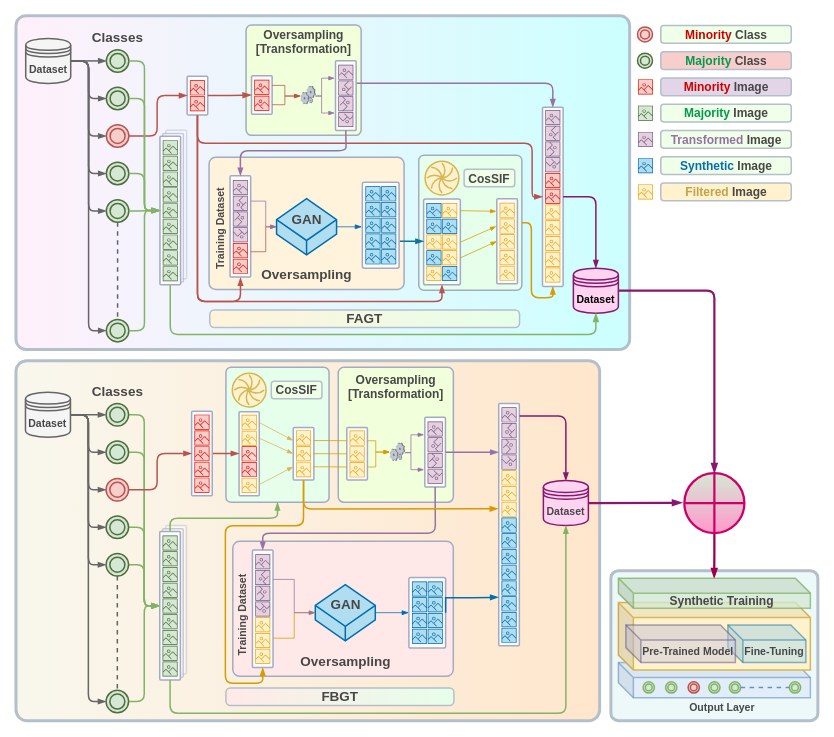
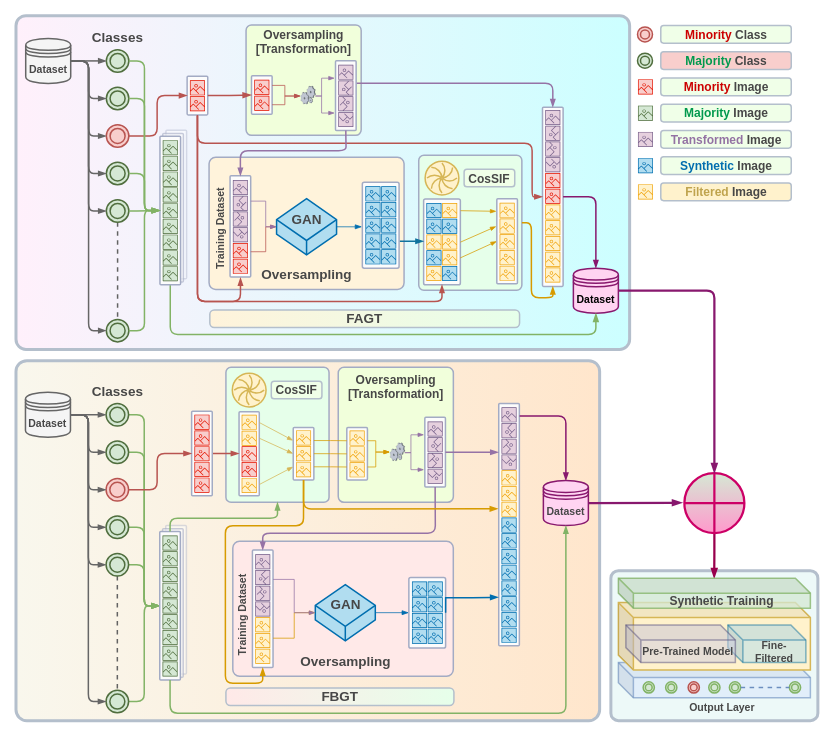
(726, 87) -> (726, 87)
(774, 651) -> (774, 651)
